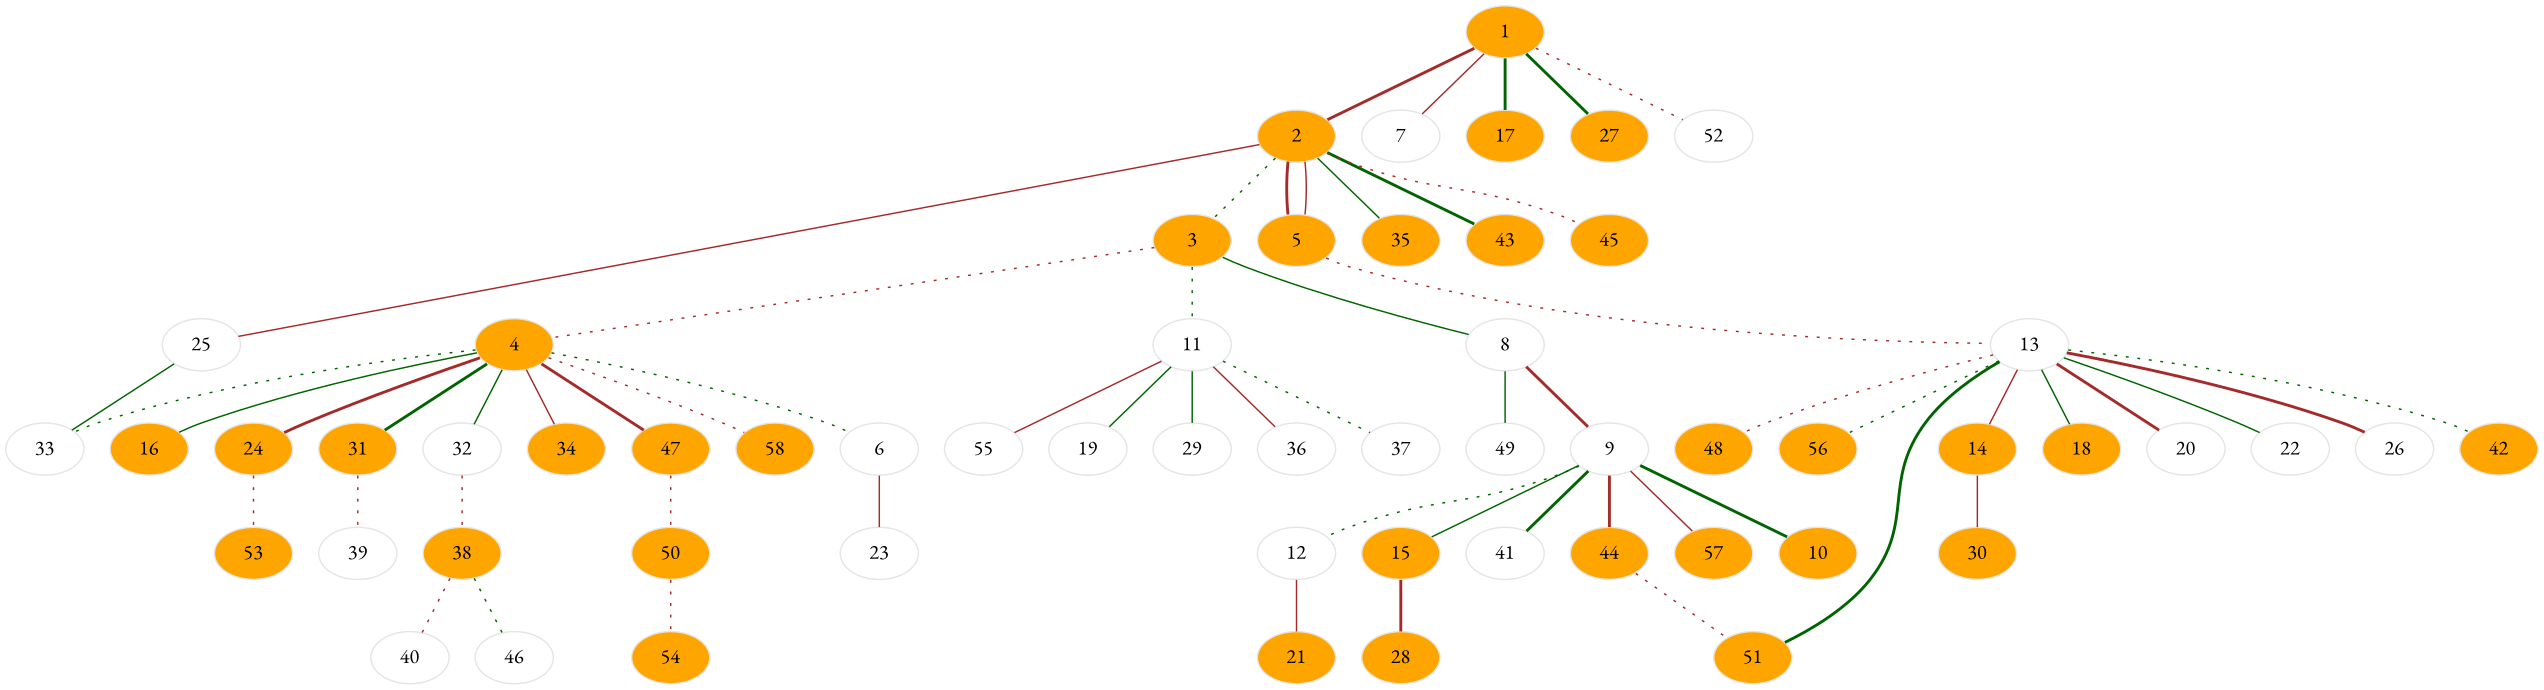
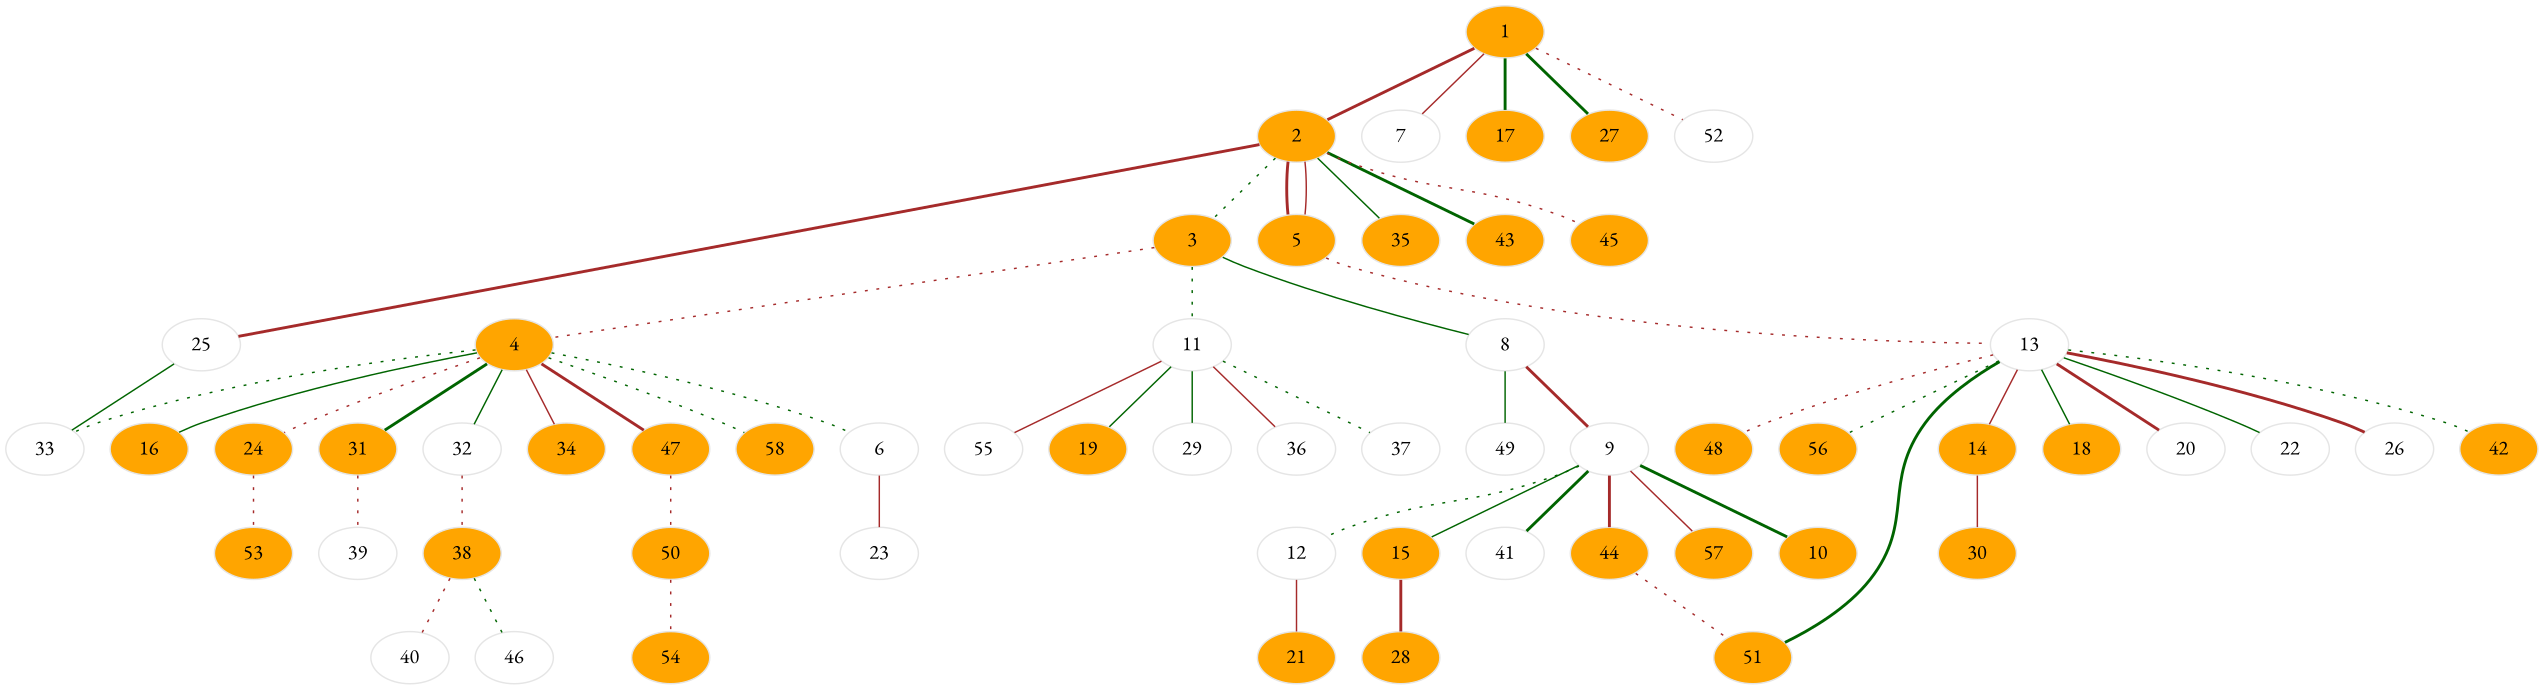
(749, 240) -> (749, 240)
(381, 393) -> (381, 393)
(647, 393) -> (647, 393)
(1088, 449) -> (1088, 449)
